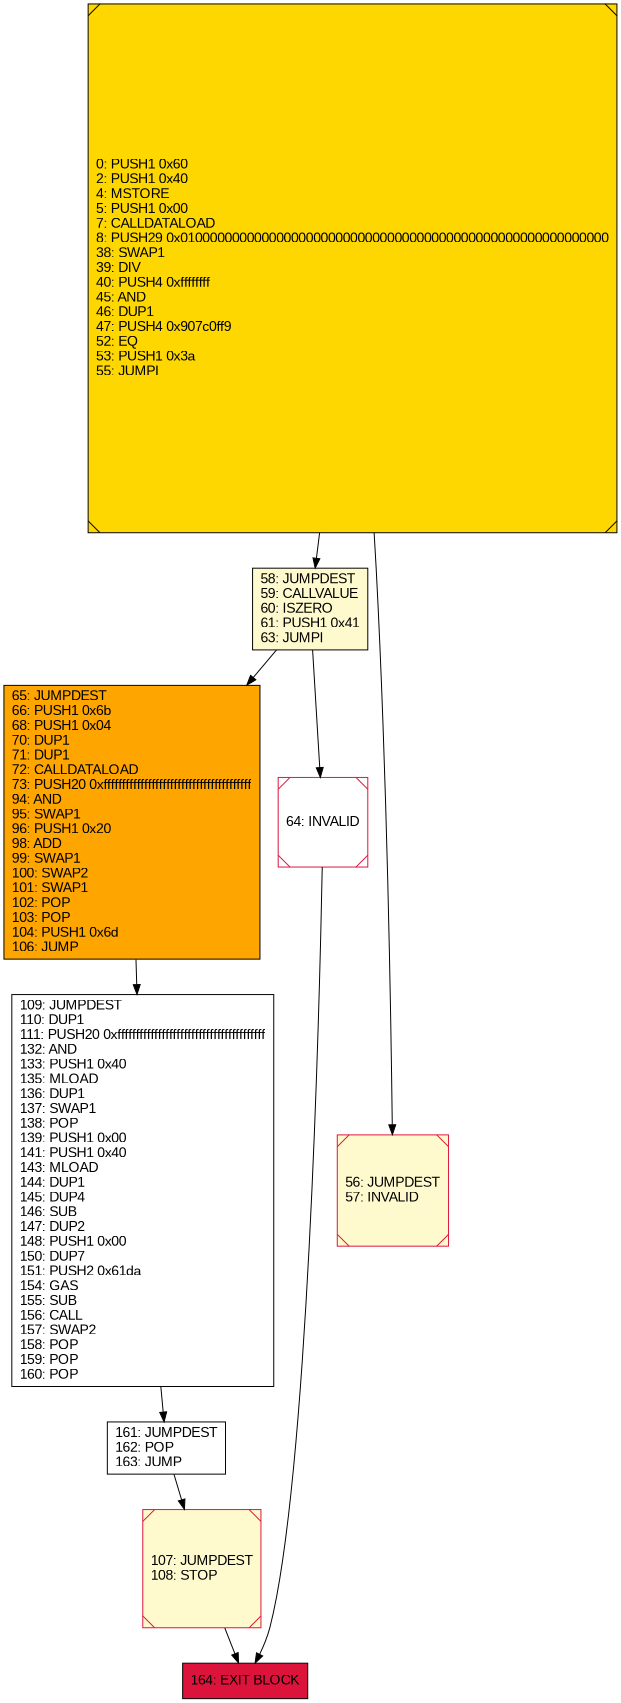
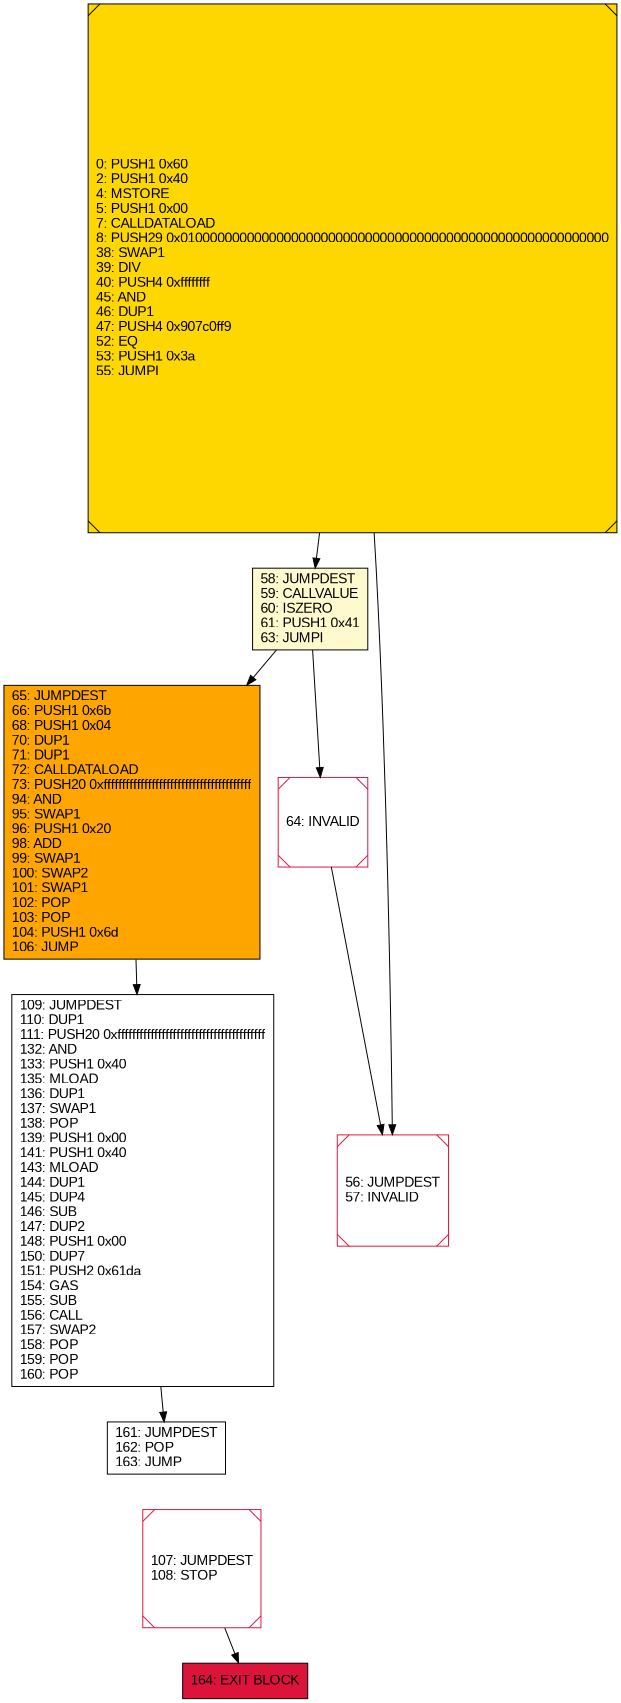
(393, 1191) -> (393, 1191)
(308, 1263) -> (356, 996)
(178, 1487) -> none
(202, 1569) -> (202, 1569)
